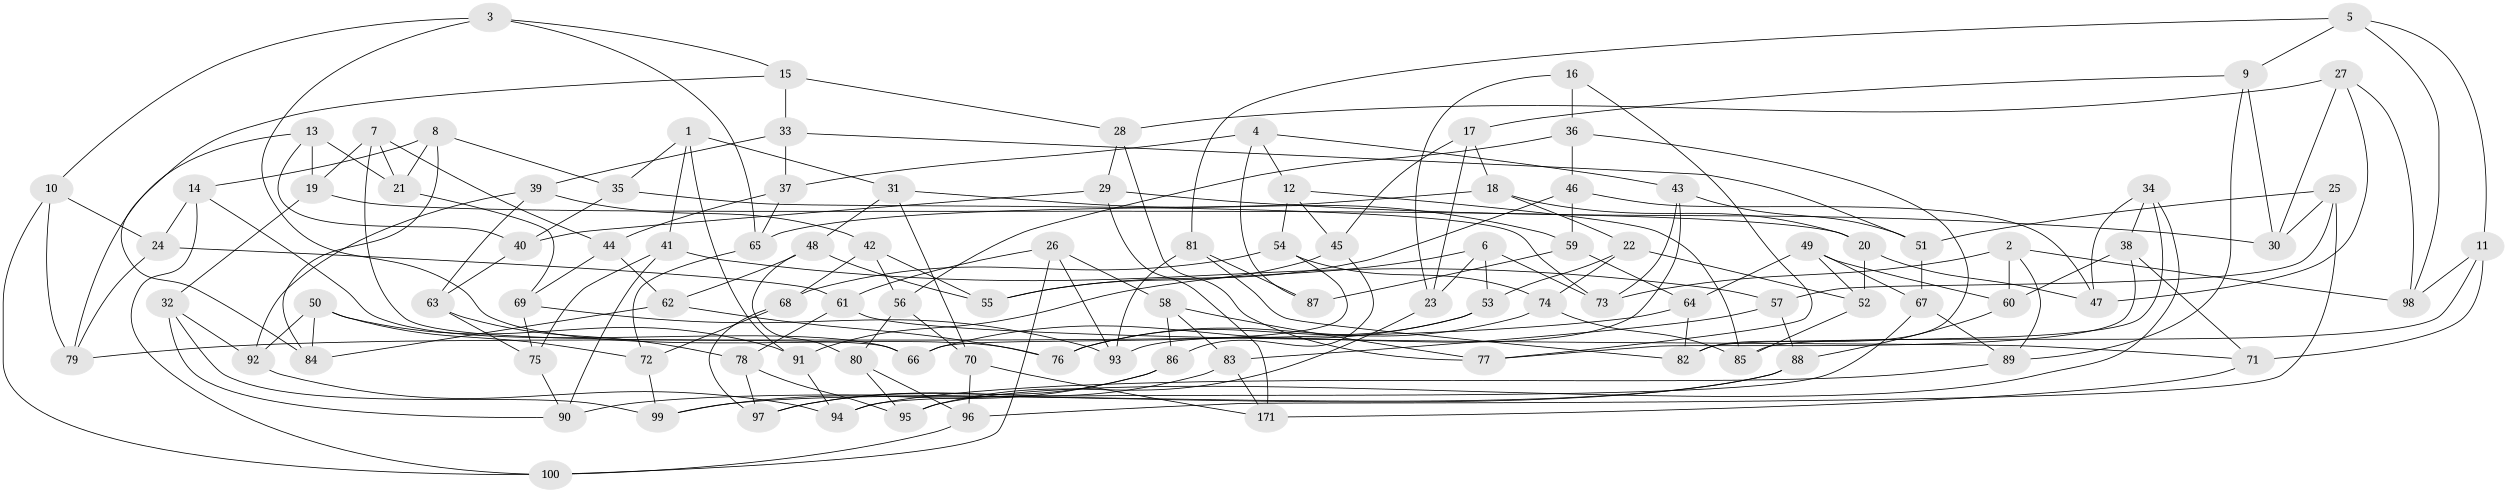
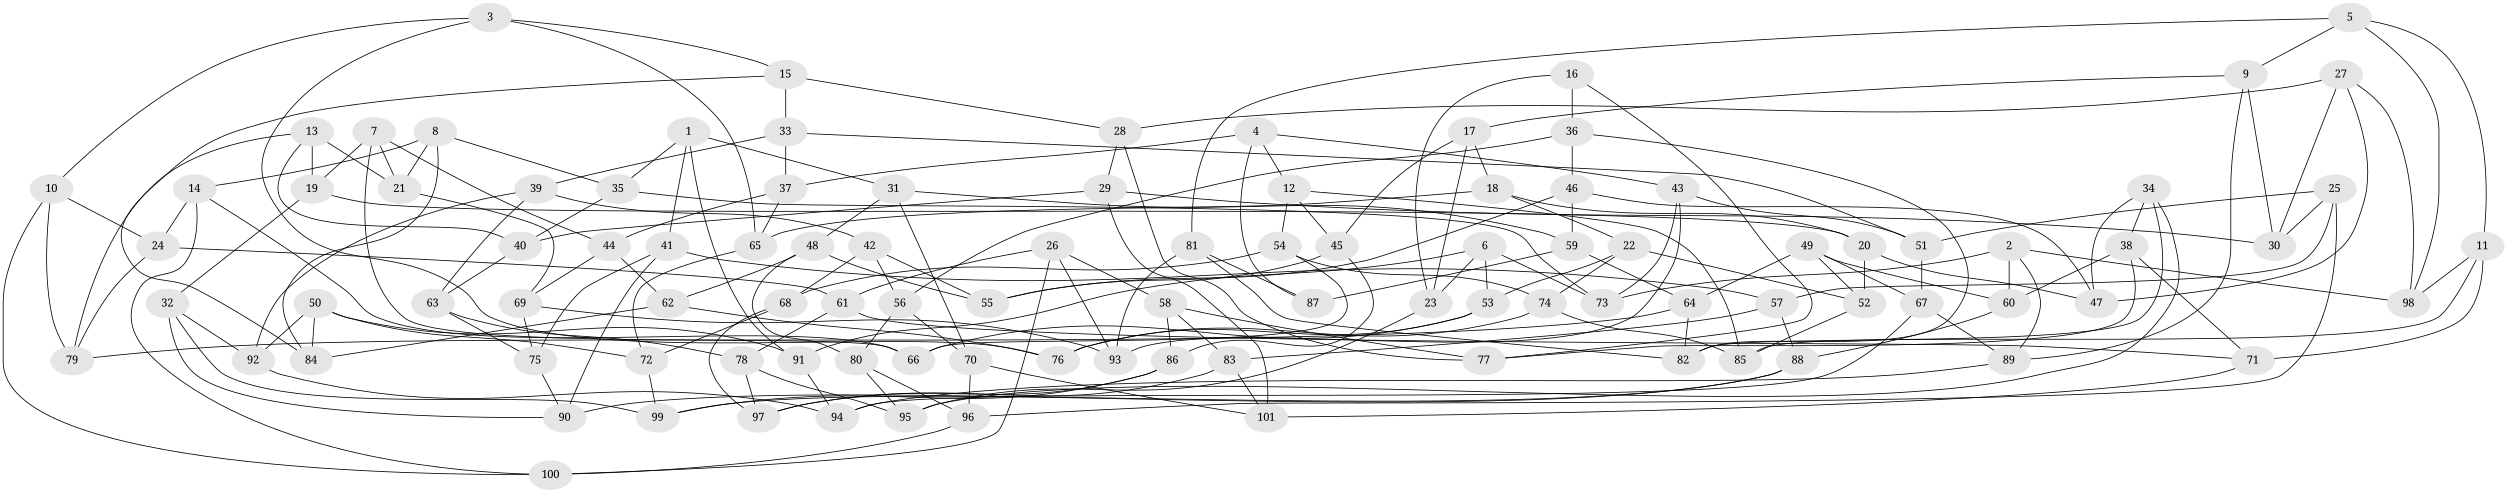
(1266, 418) -> (1266, 418)
